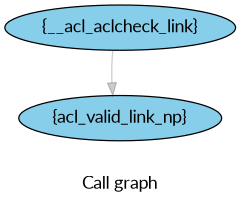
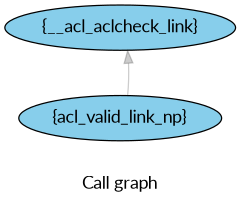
(112, 67) -> (129, 79)
